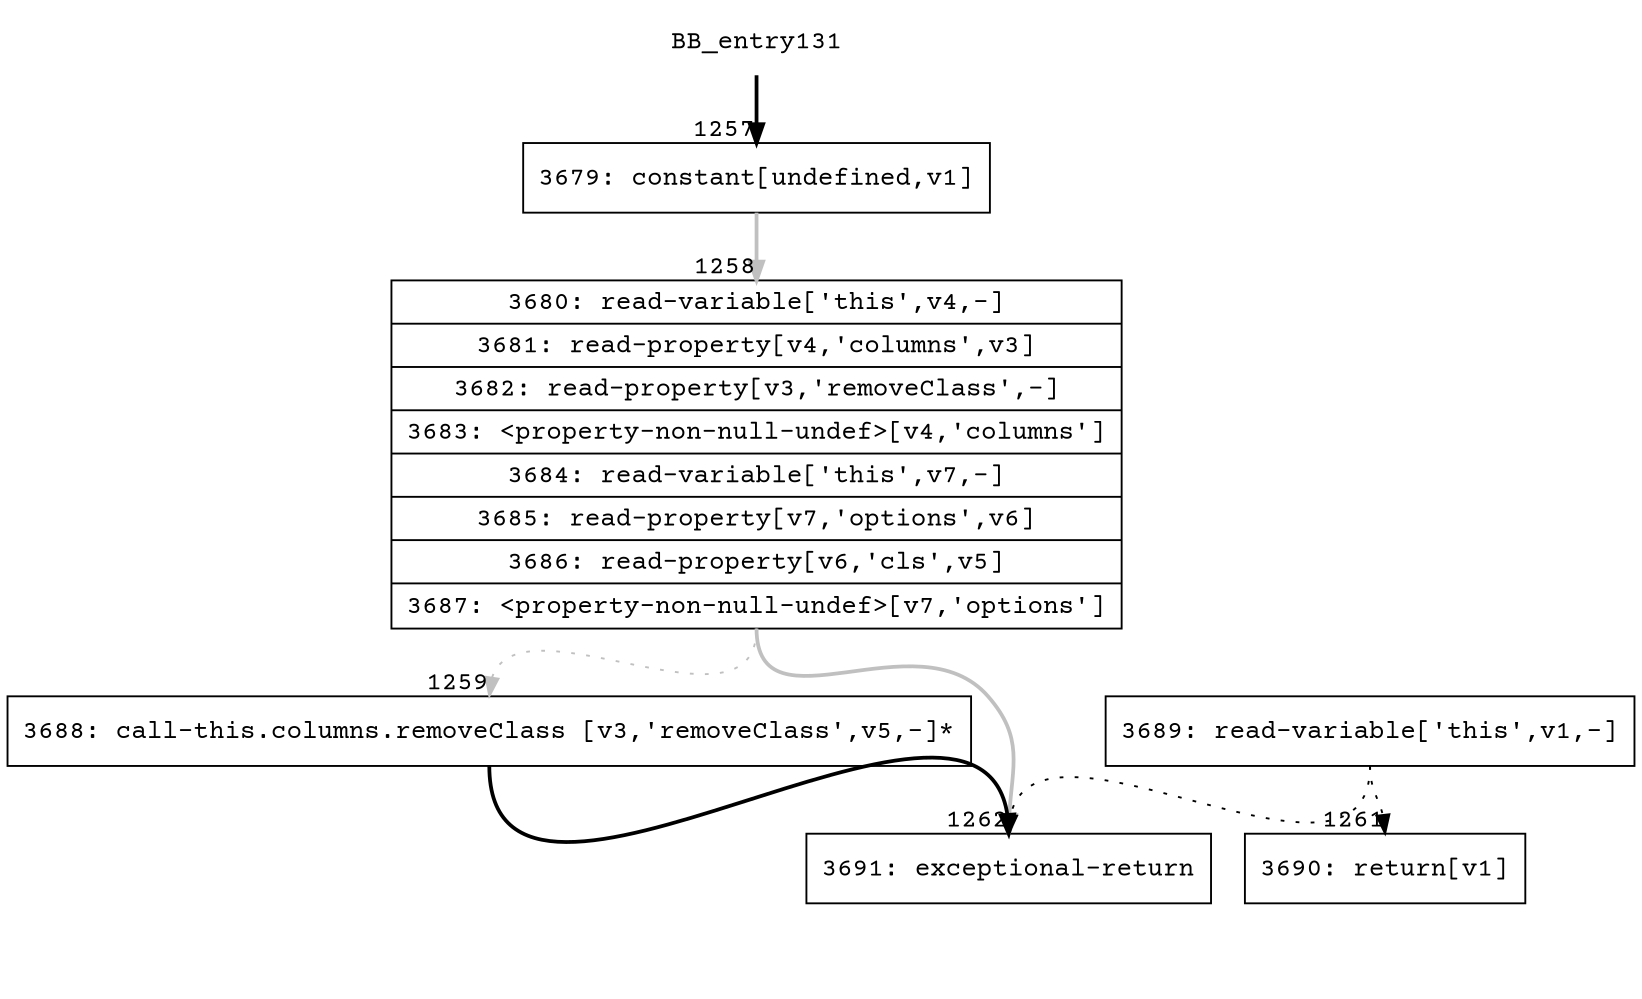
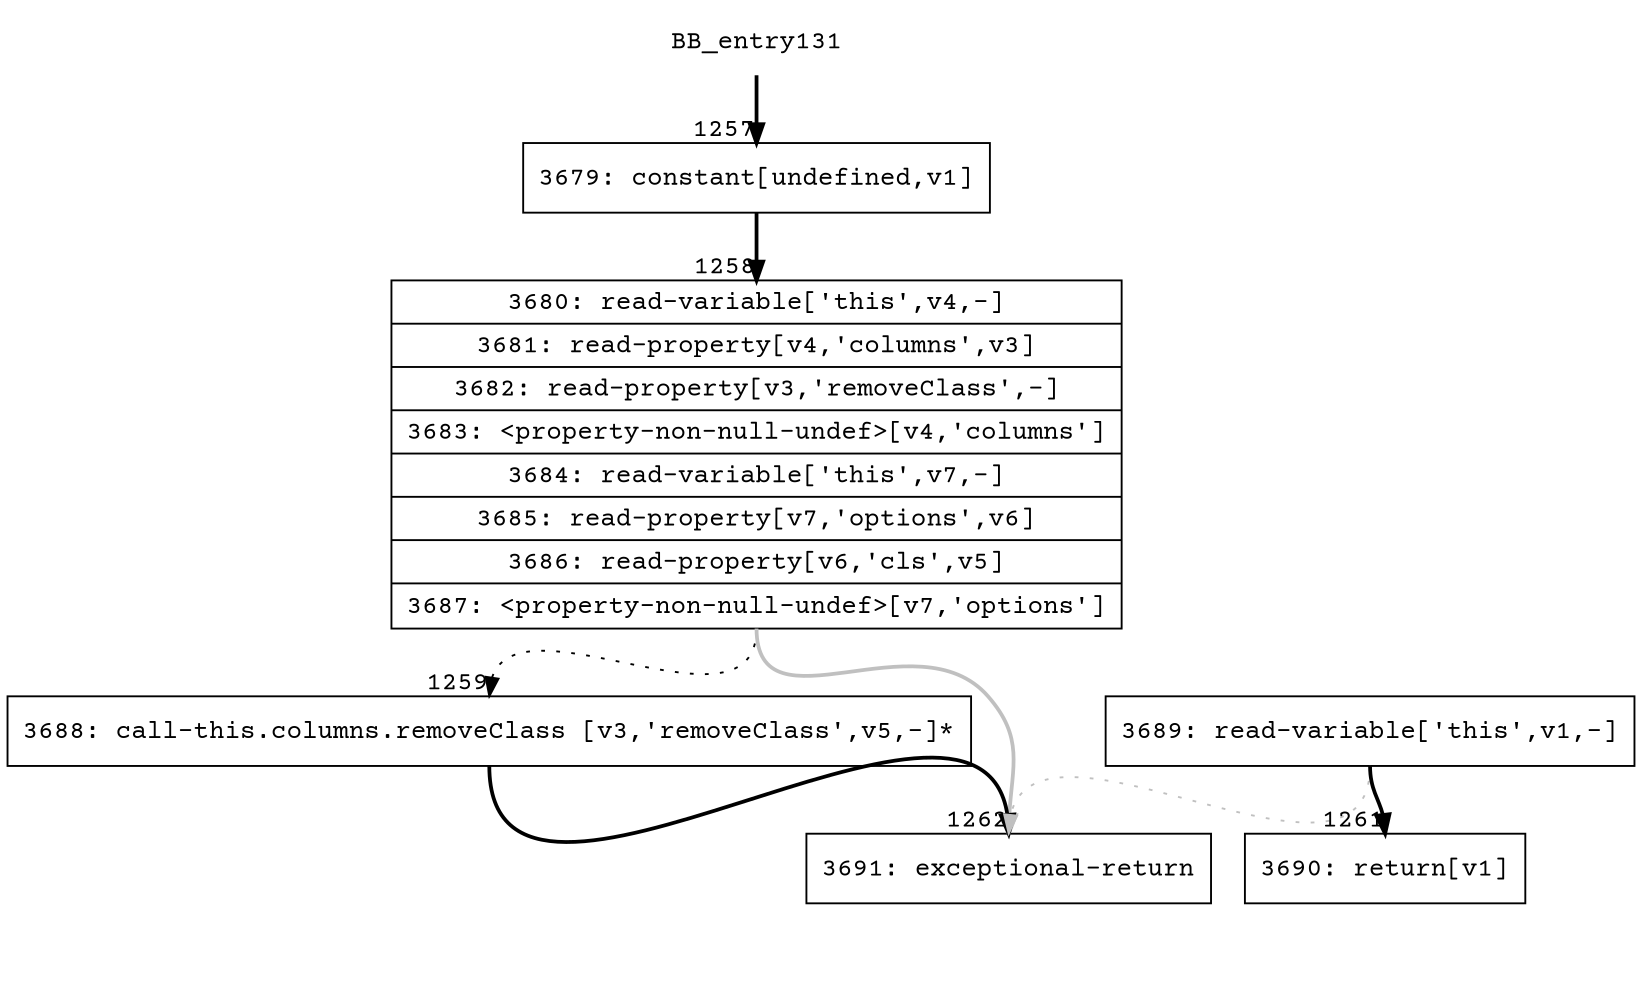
(757, 237) -> (757, 237)
(632, 664) -> (632, 664)
(1374, 791) -> (1374, 791)
(1198, 802) -> (1198, 802)
